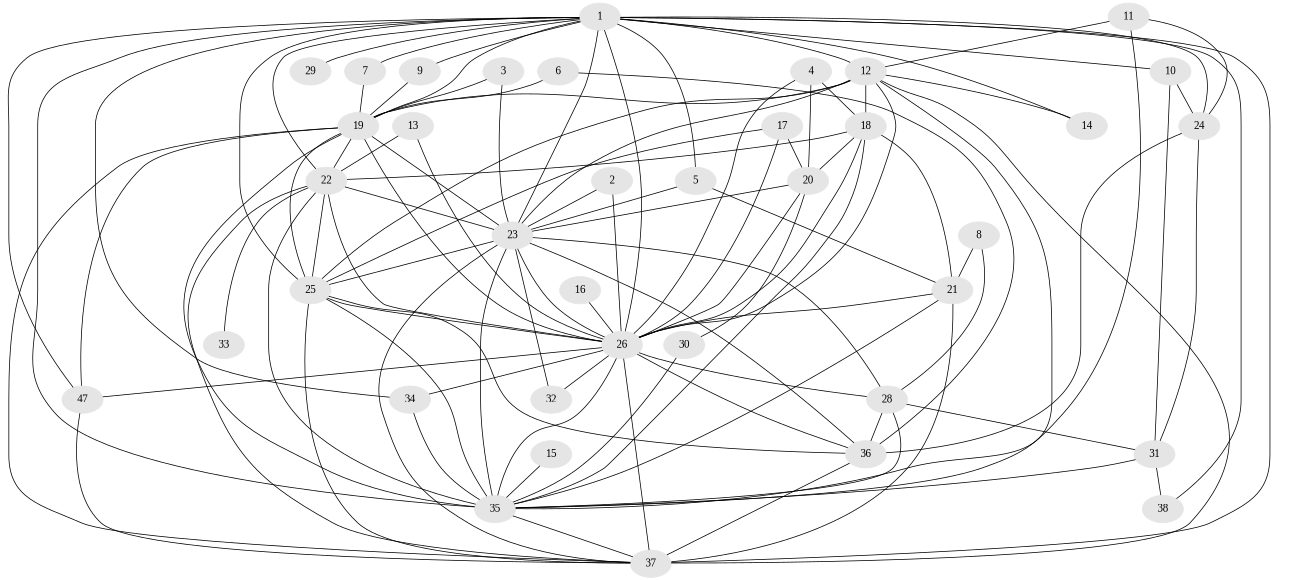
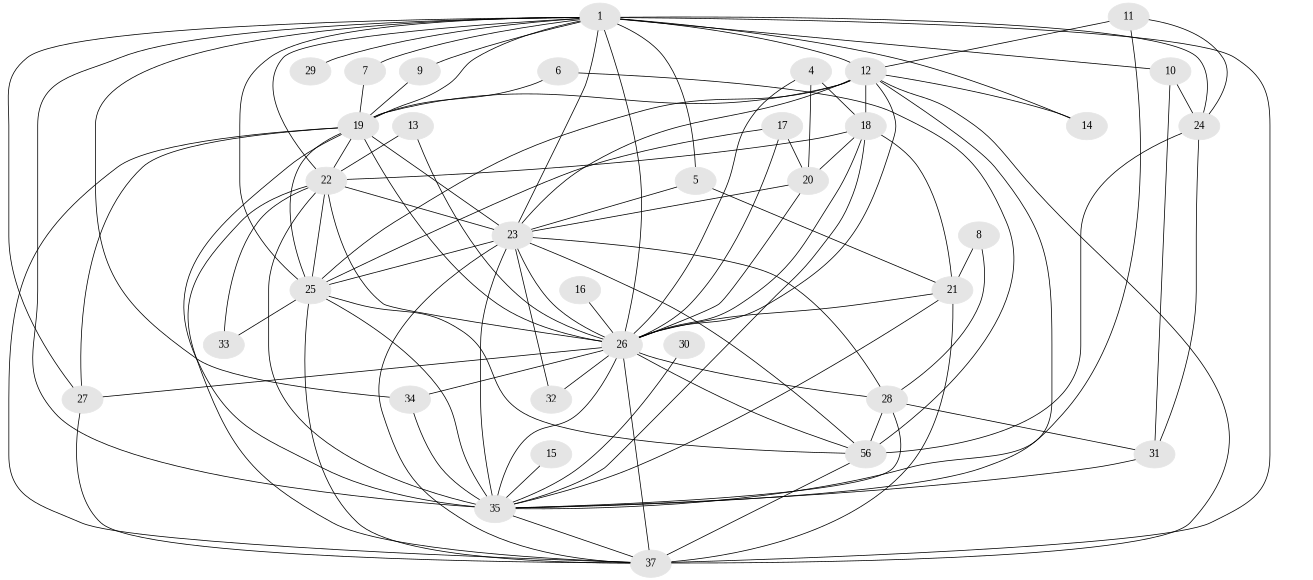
(503, 71) -> none
(612, 181) -> none
(773, 270) -> none
(464, 323) -> (263, 320)
(83, 400) -> (83, 400)
(866, 454) -> (866, 454)
(1163, 509) -> none
